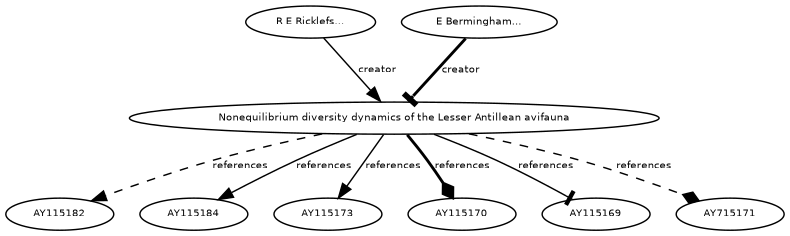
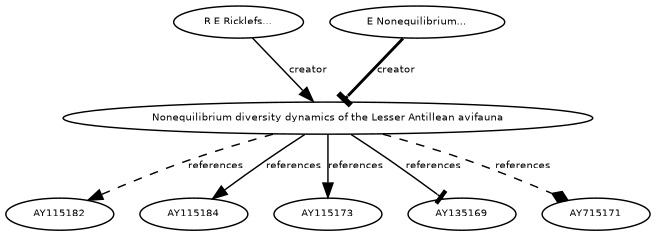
(479, 22) -> (417, 22)
(462, 214) -> none
(596, 214) -> (462, 214)
